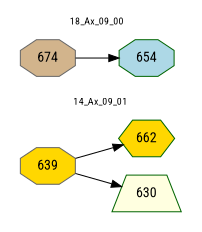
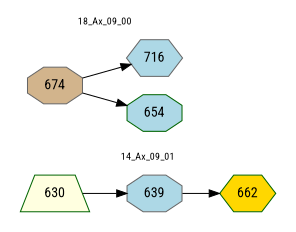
none -> (155, 58)
(48, 166) -> (155, 193)
(94, 179) -> (100, 193)
